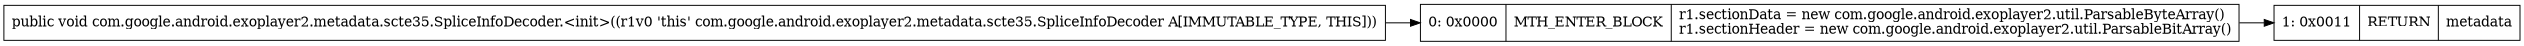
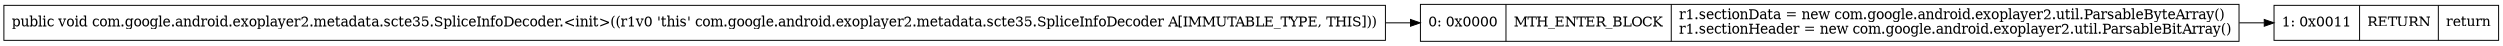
(2479, 22) -> (2468, 22)
